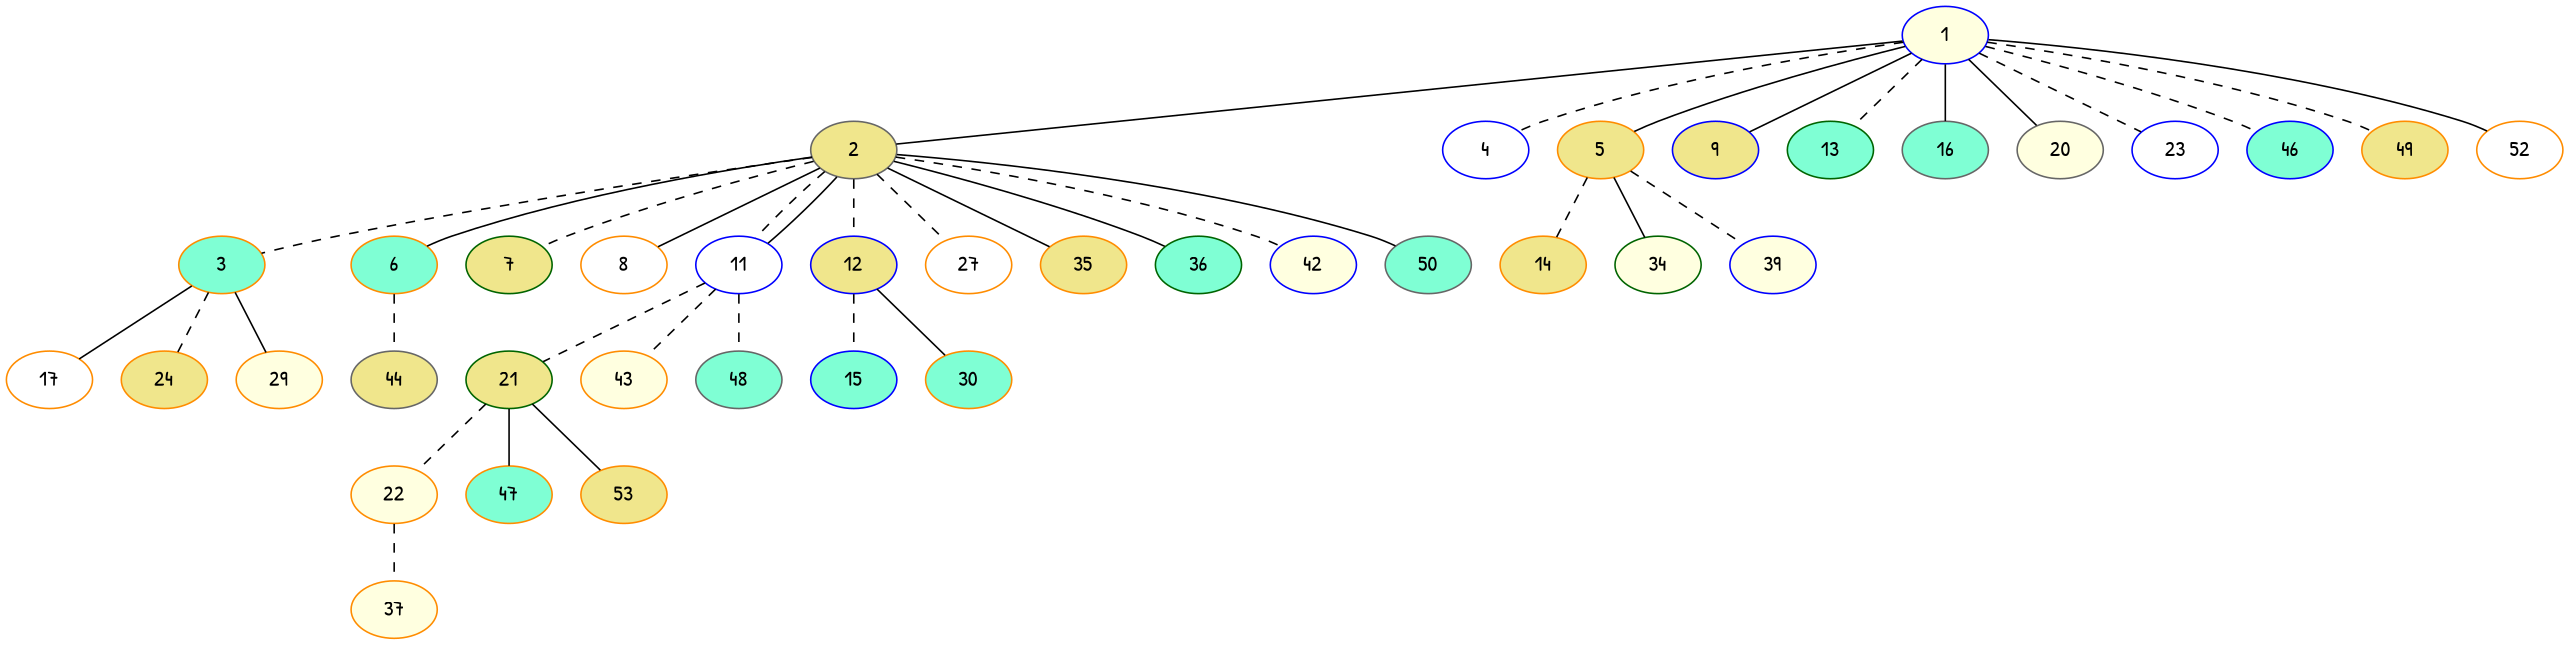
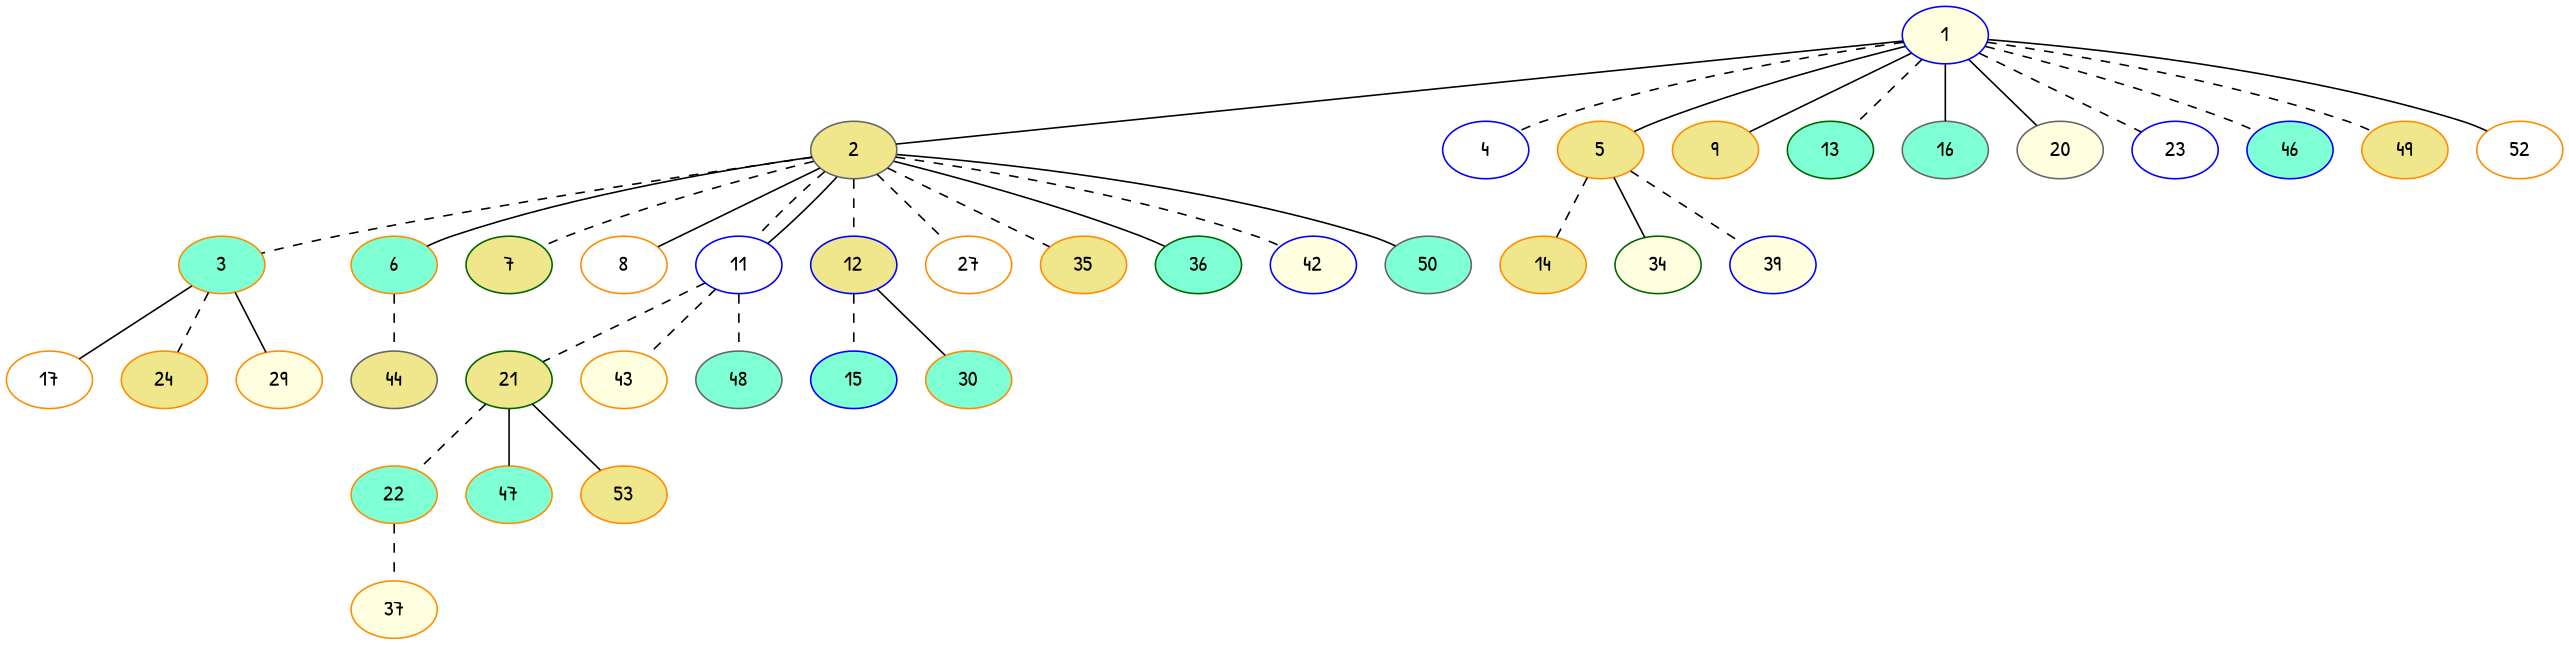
(1716, 150) -> (1716, 150)
(969, 207) -> (969, 207)
(394, 495) -> (394, 495)
